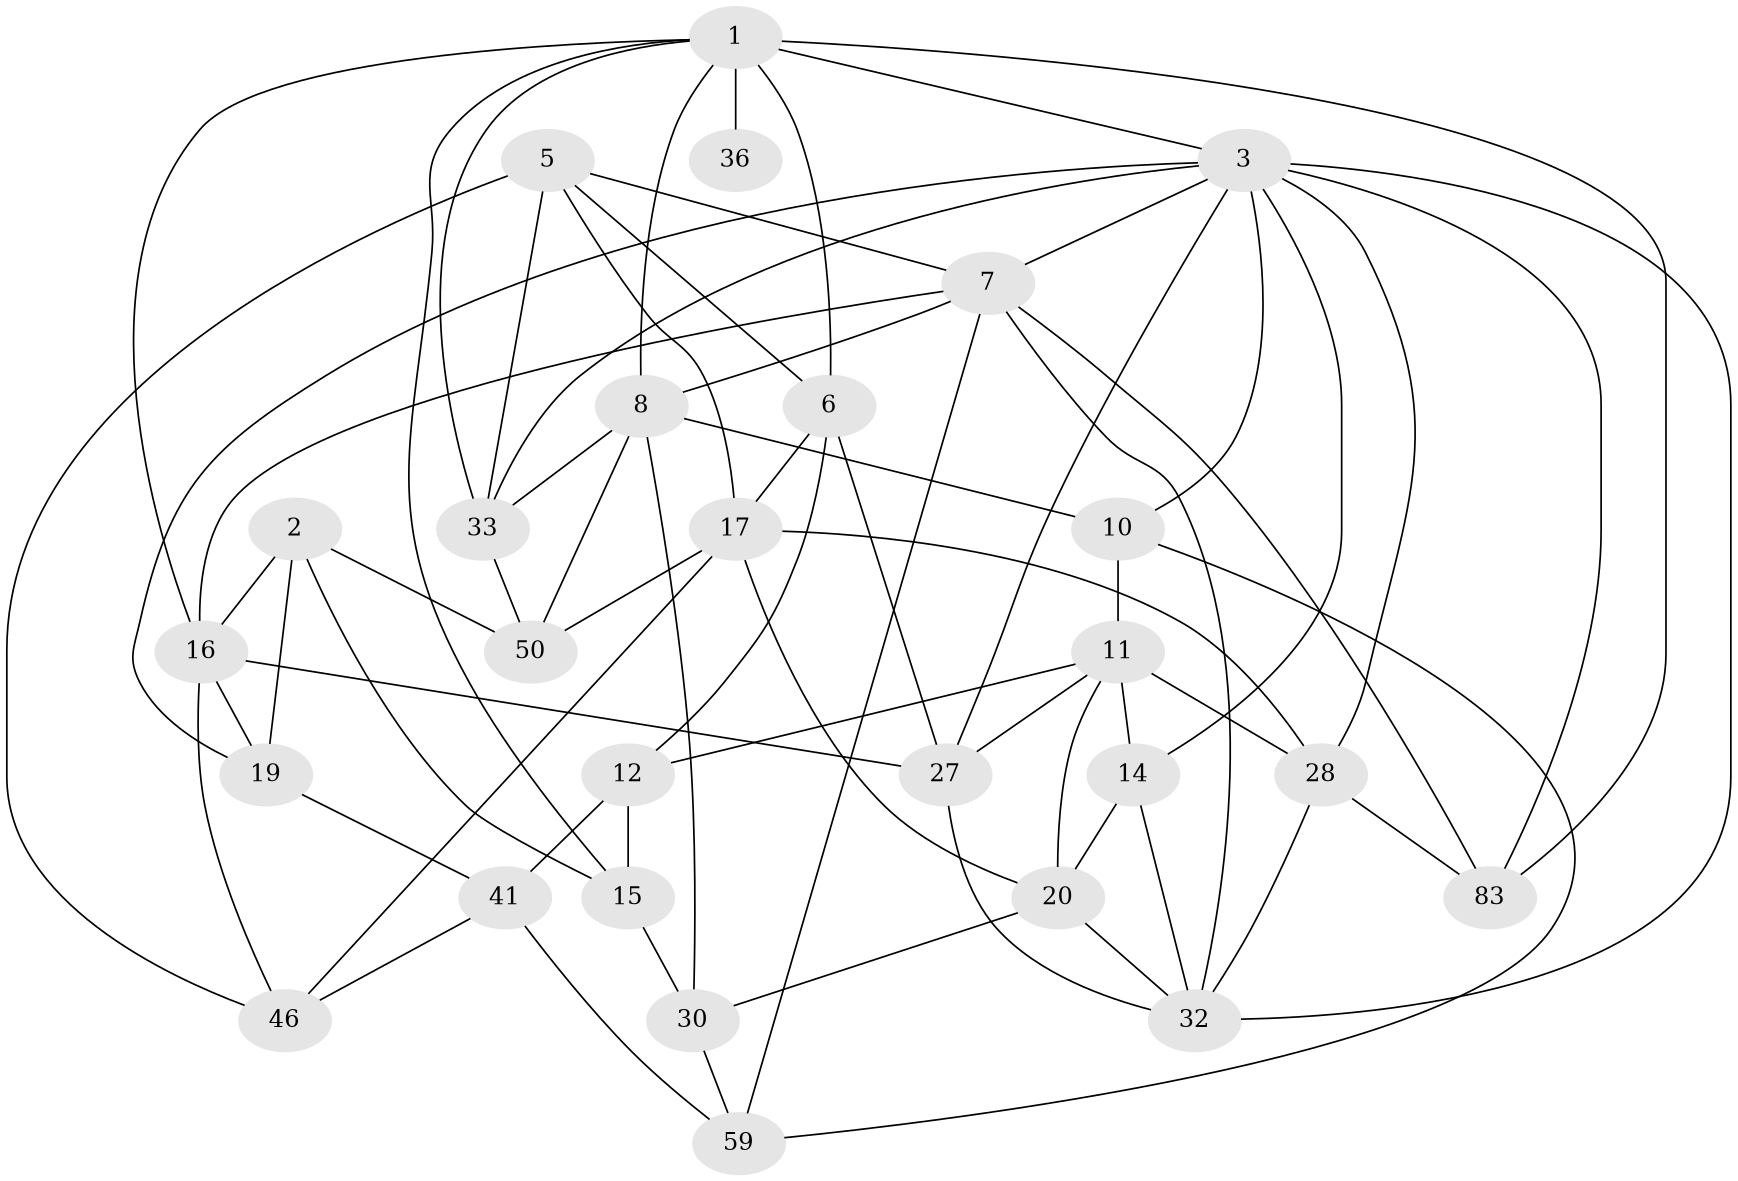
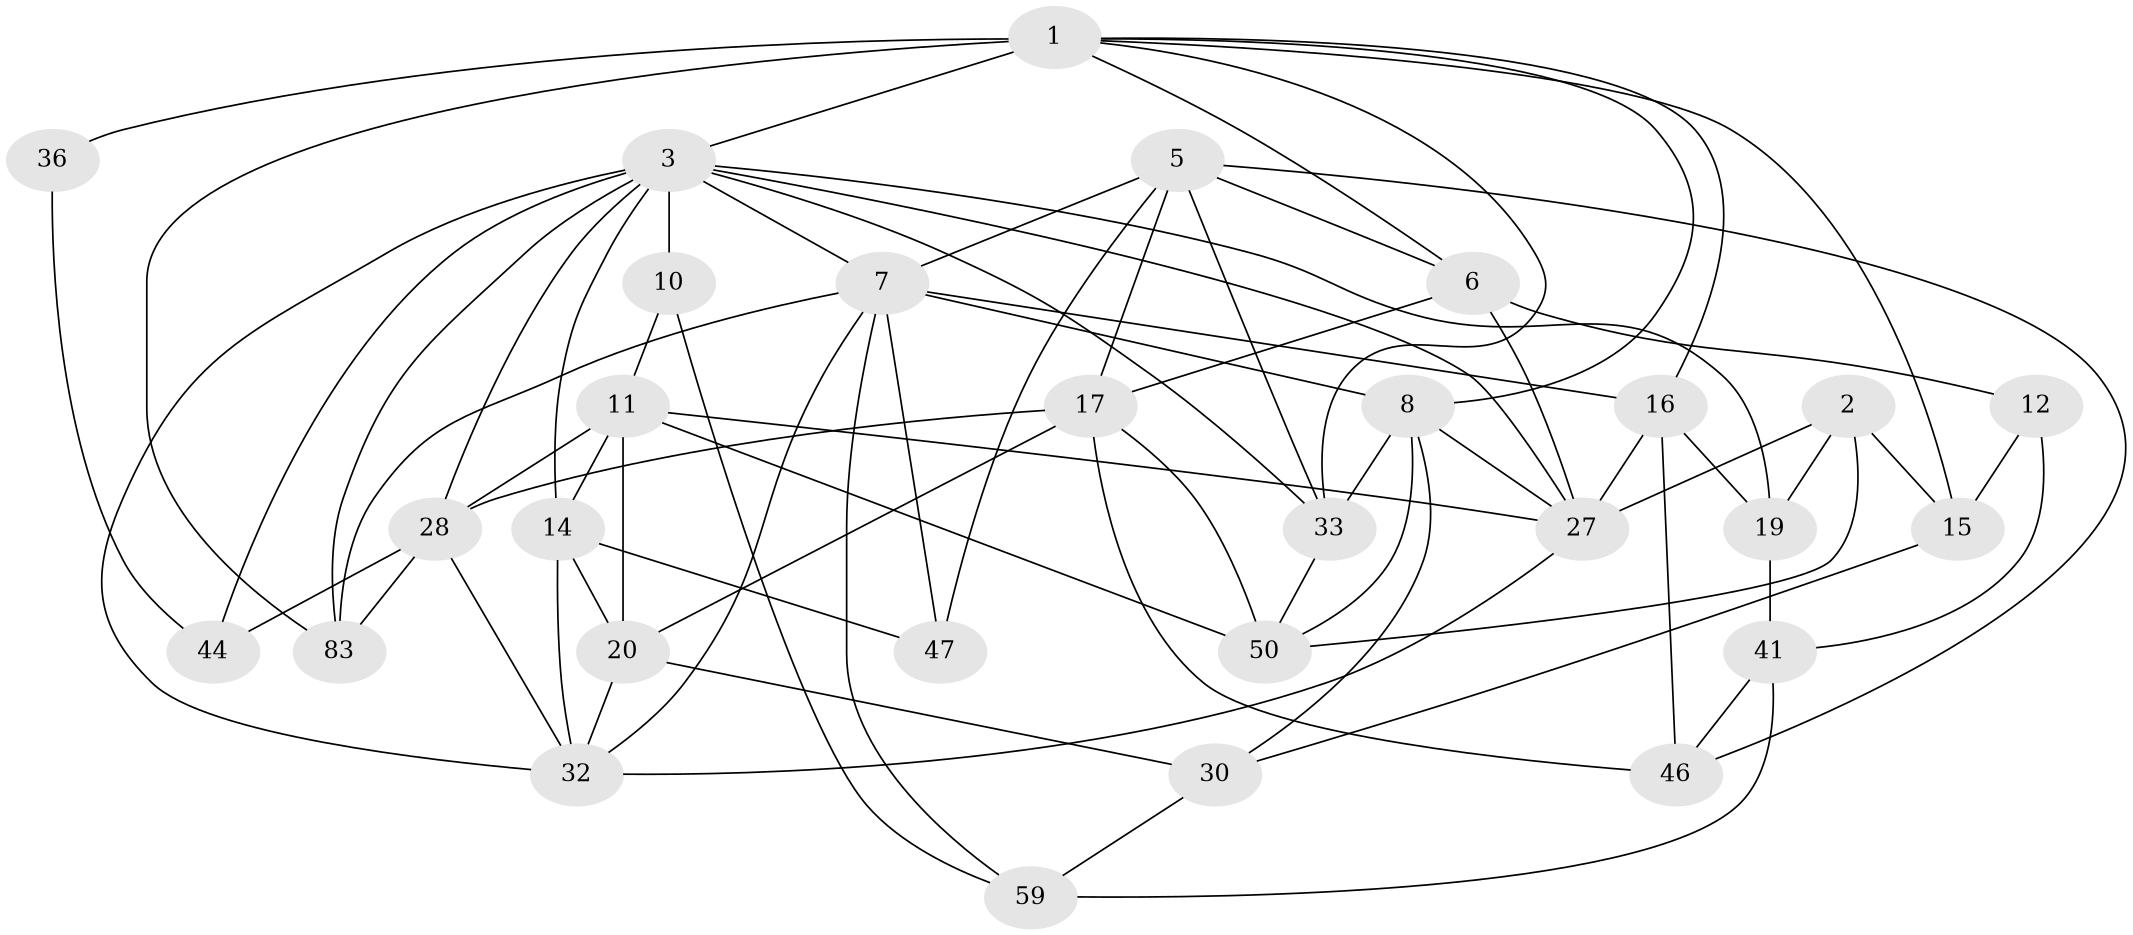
(880, 468) -> (1495, 468)
(248, 591) -> (1730, 461)
none -> (213, 652)
none -> (941, 652)
(883, 711) -> (944, 529)
